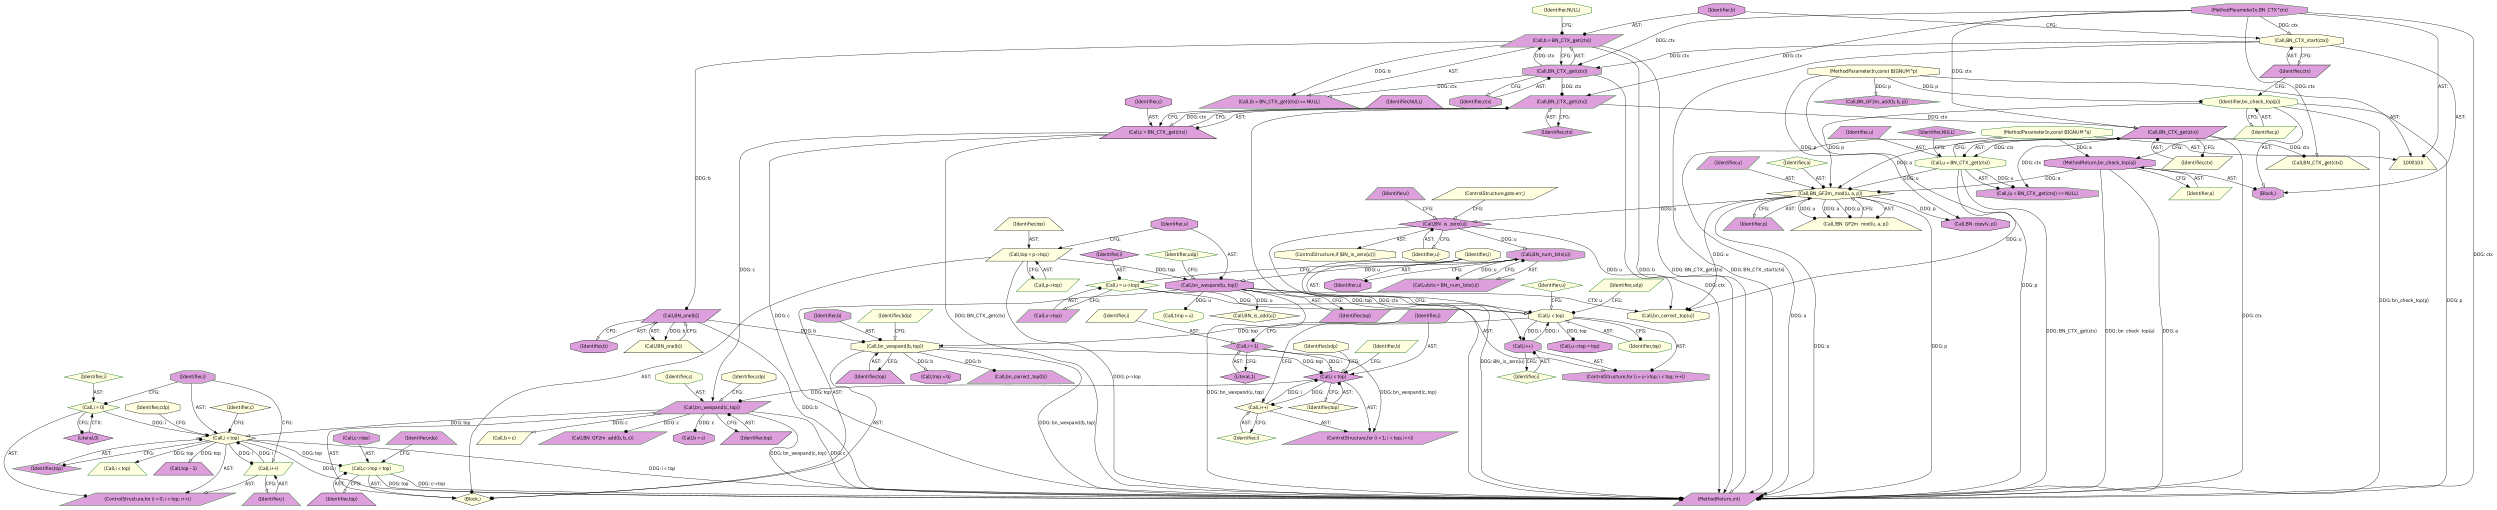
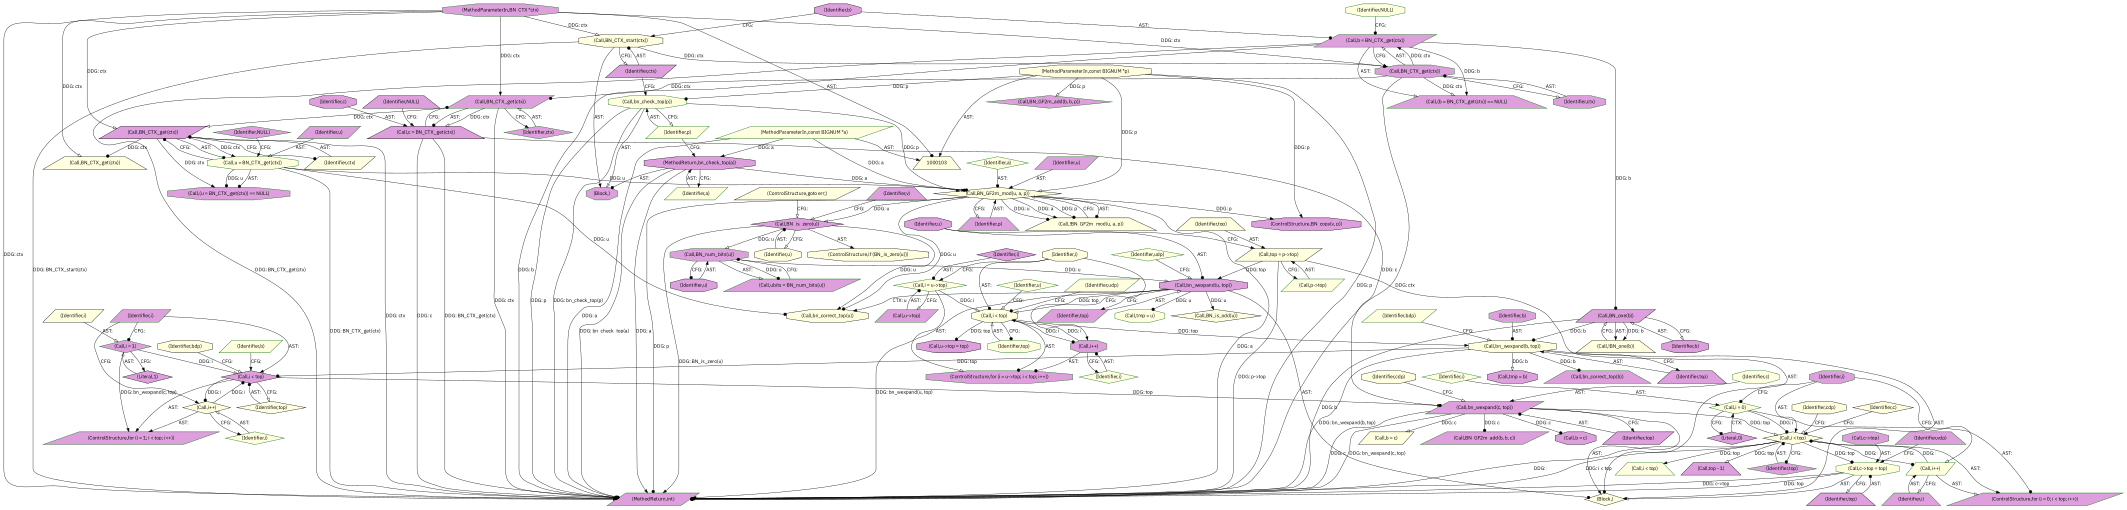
(2250, 102) -> (647, 102)
(2047, 132) -> (804, 132)
none -> (1122, 156)
(1976, 224) -> (1306, 224)
